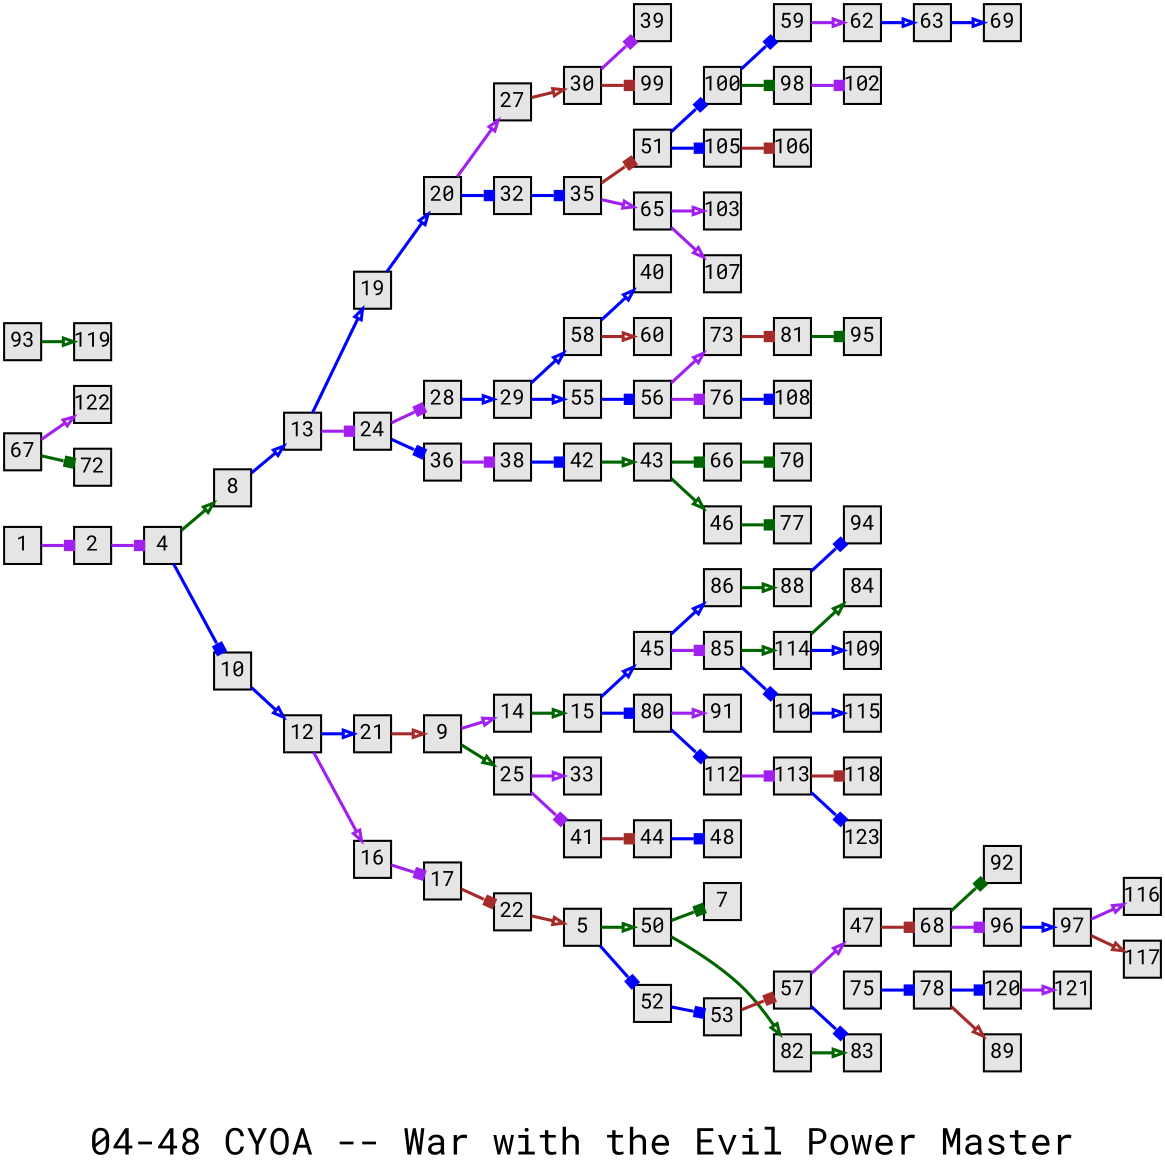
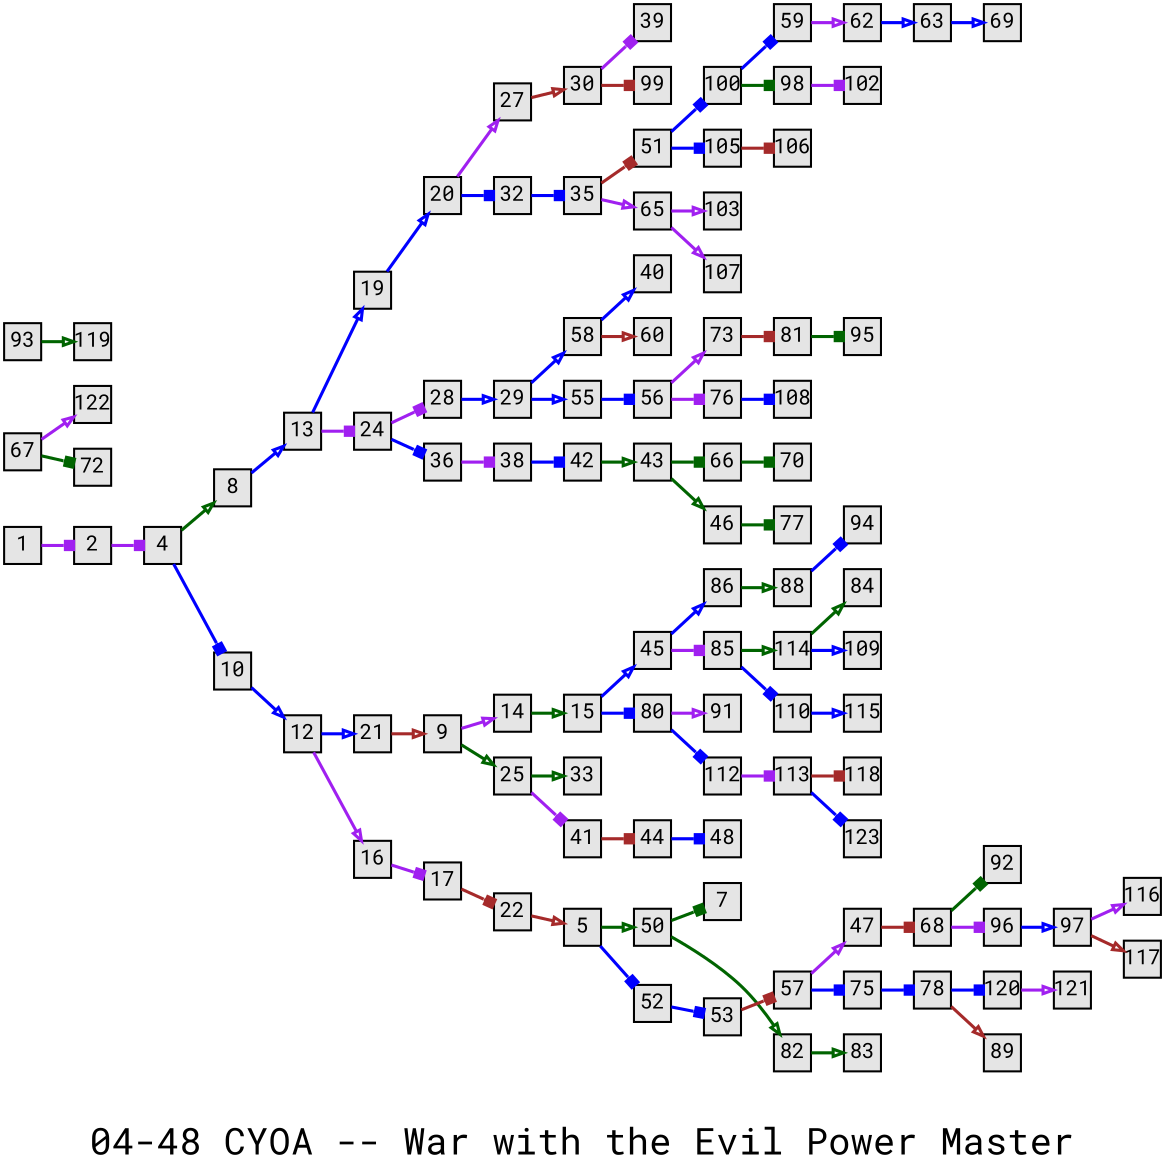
(542, 776) -> (542, 776)
(823, 1018) -> (822, 990)
